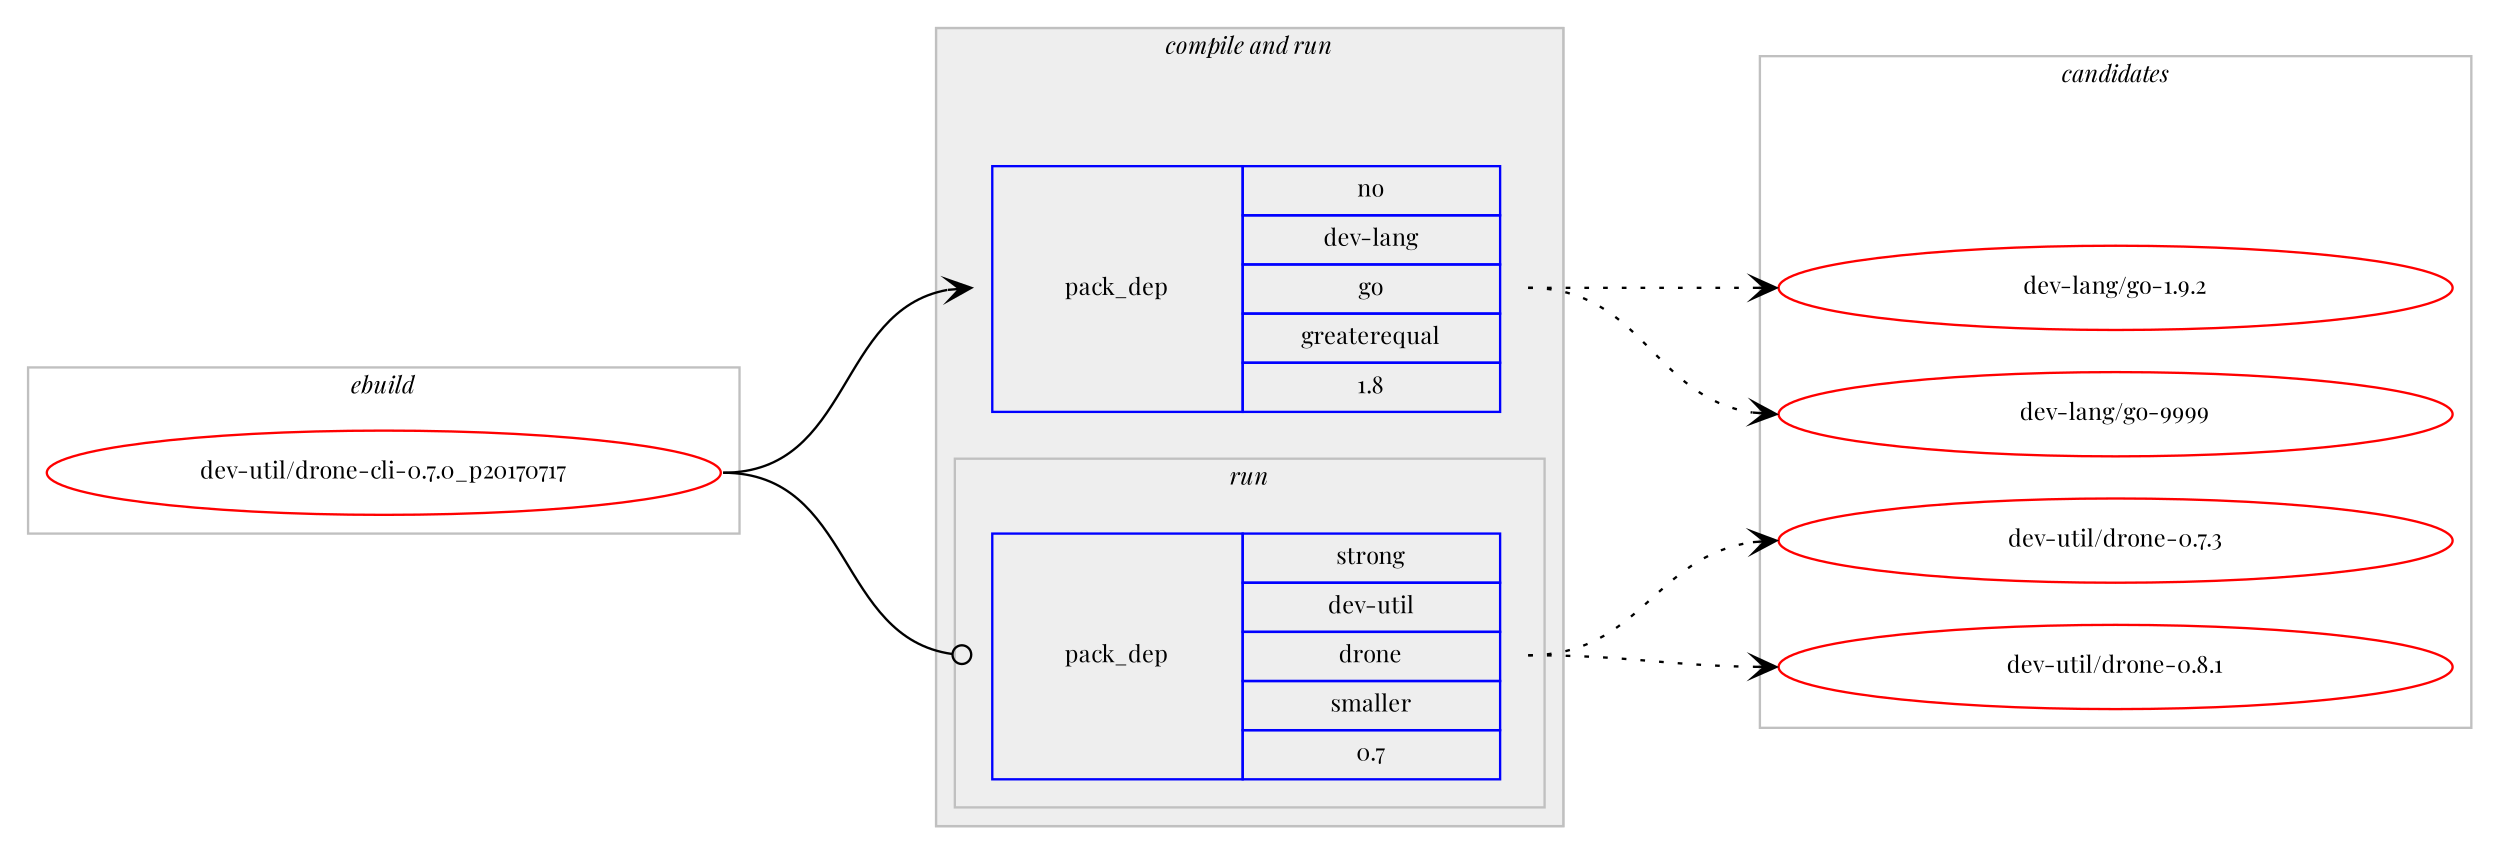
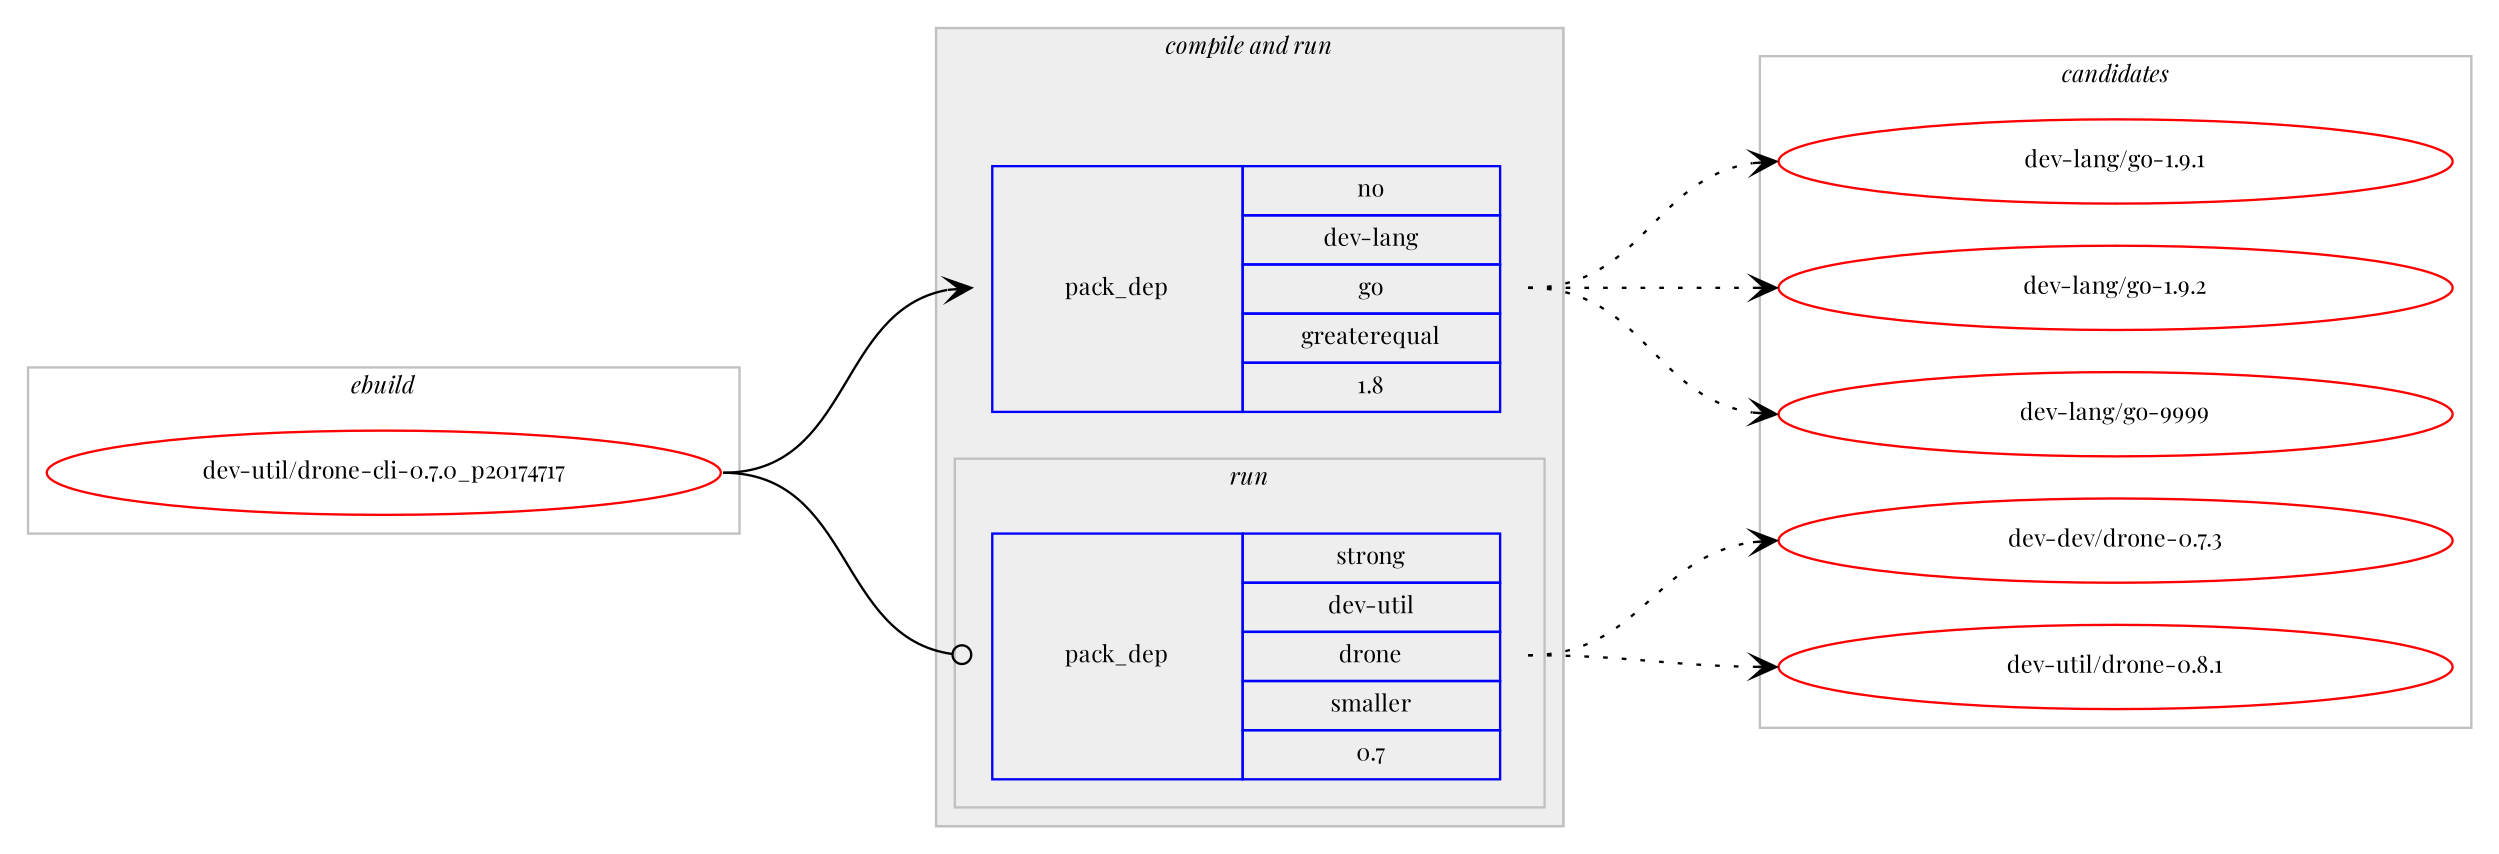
none -> (2116, 161)
(384, 473) -> (384, 473)
(2116, 541) -> (2116, 541)
